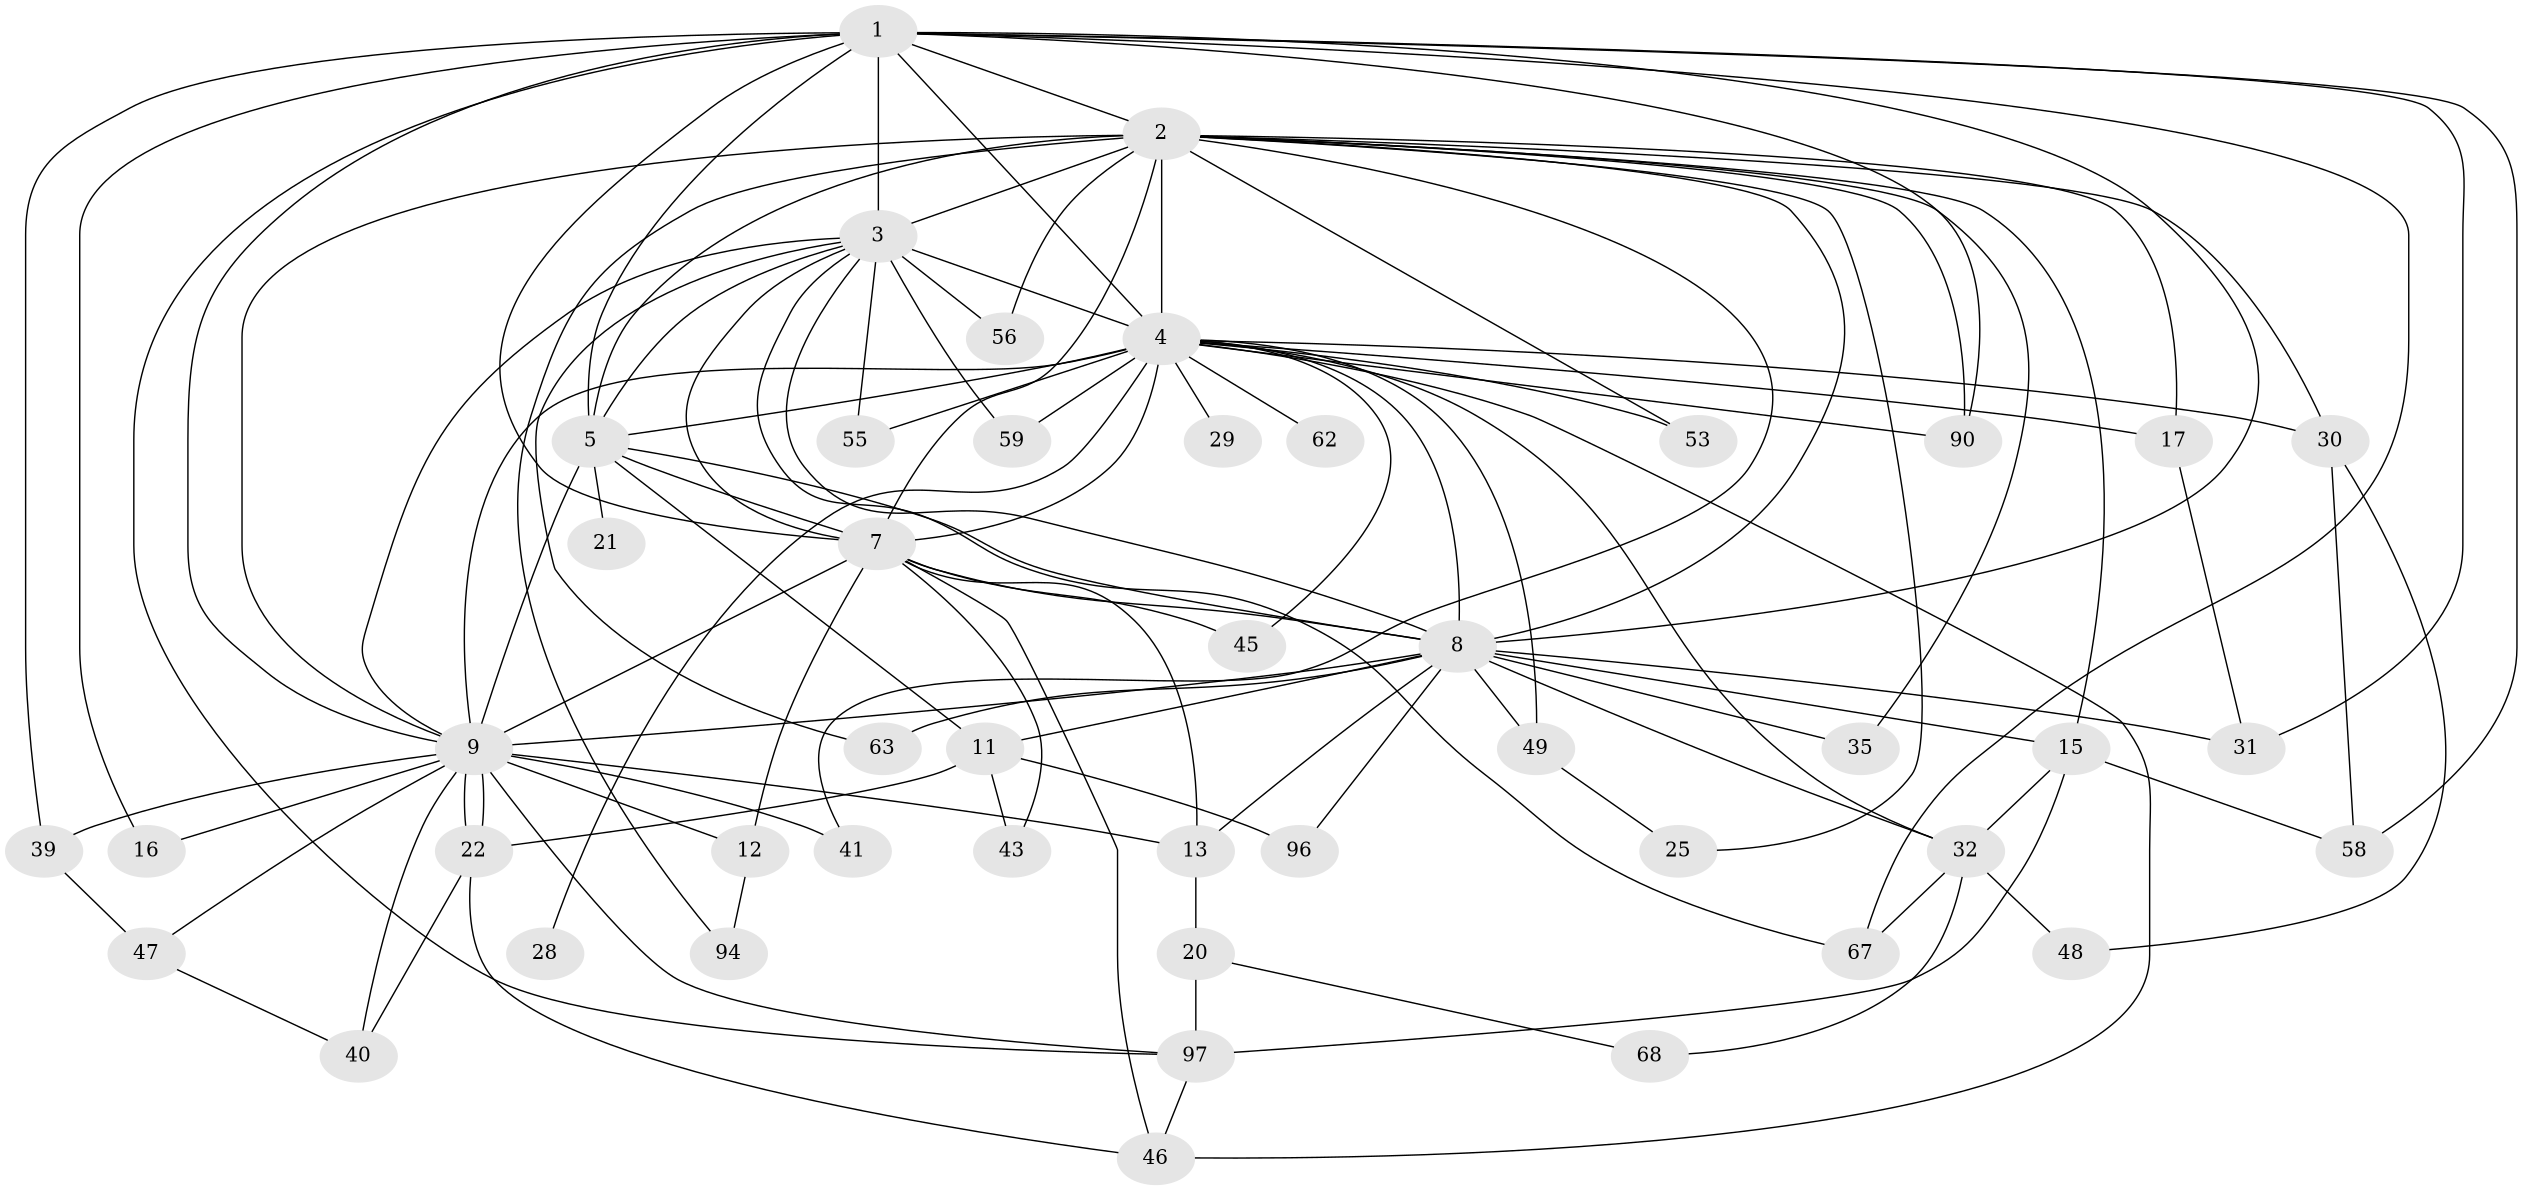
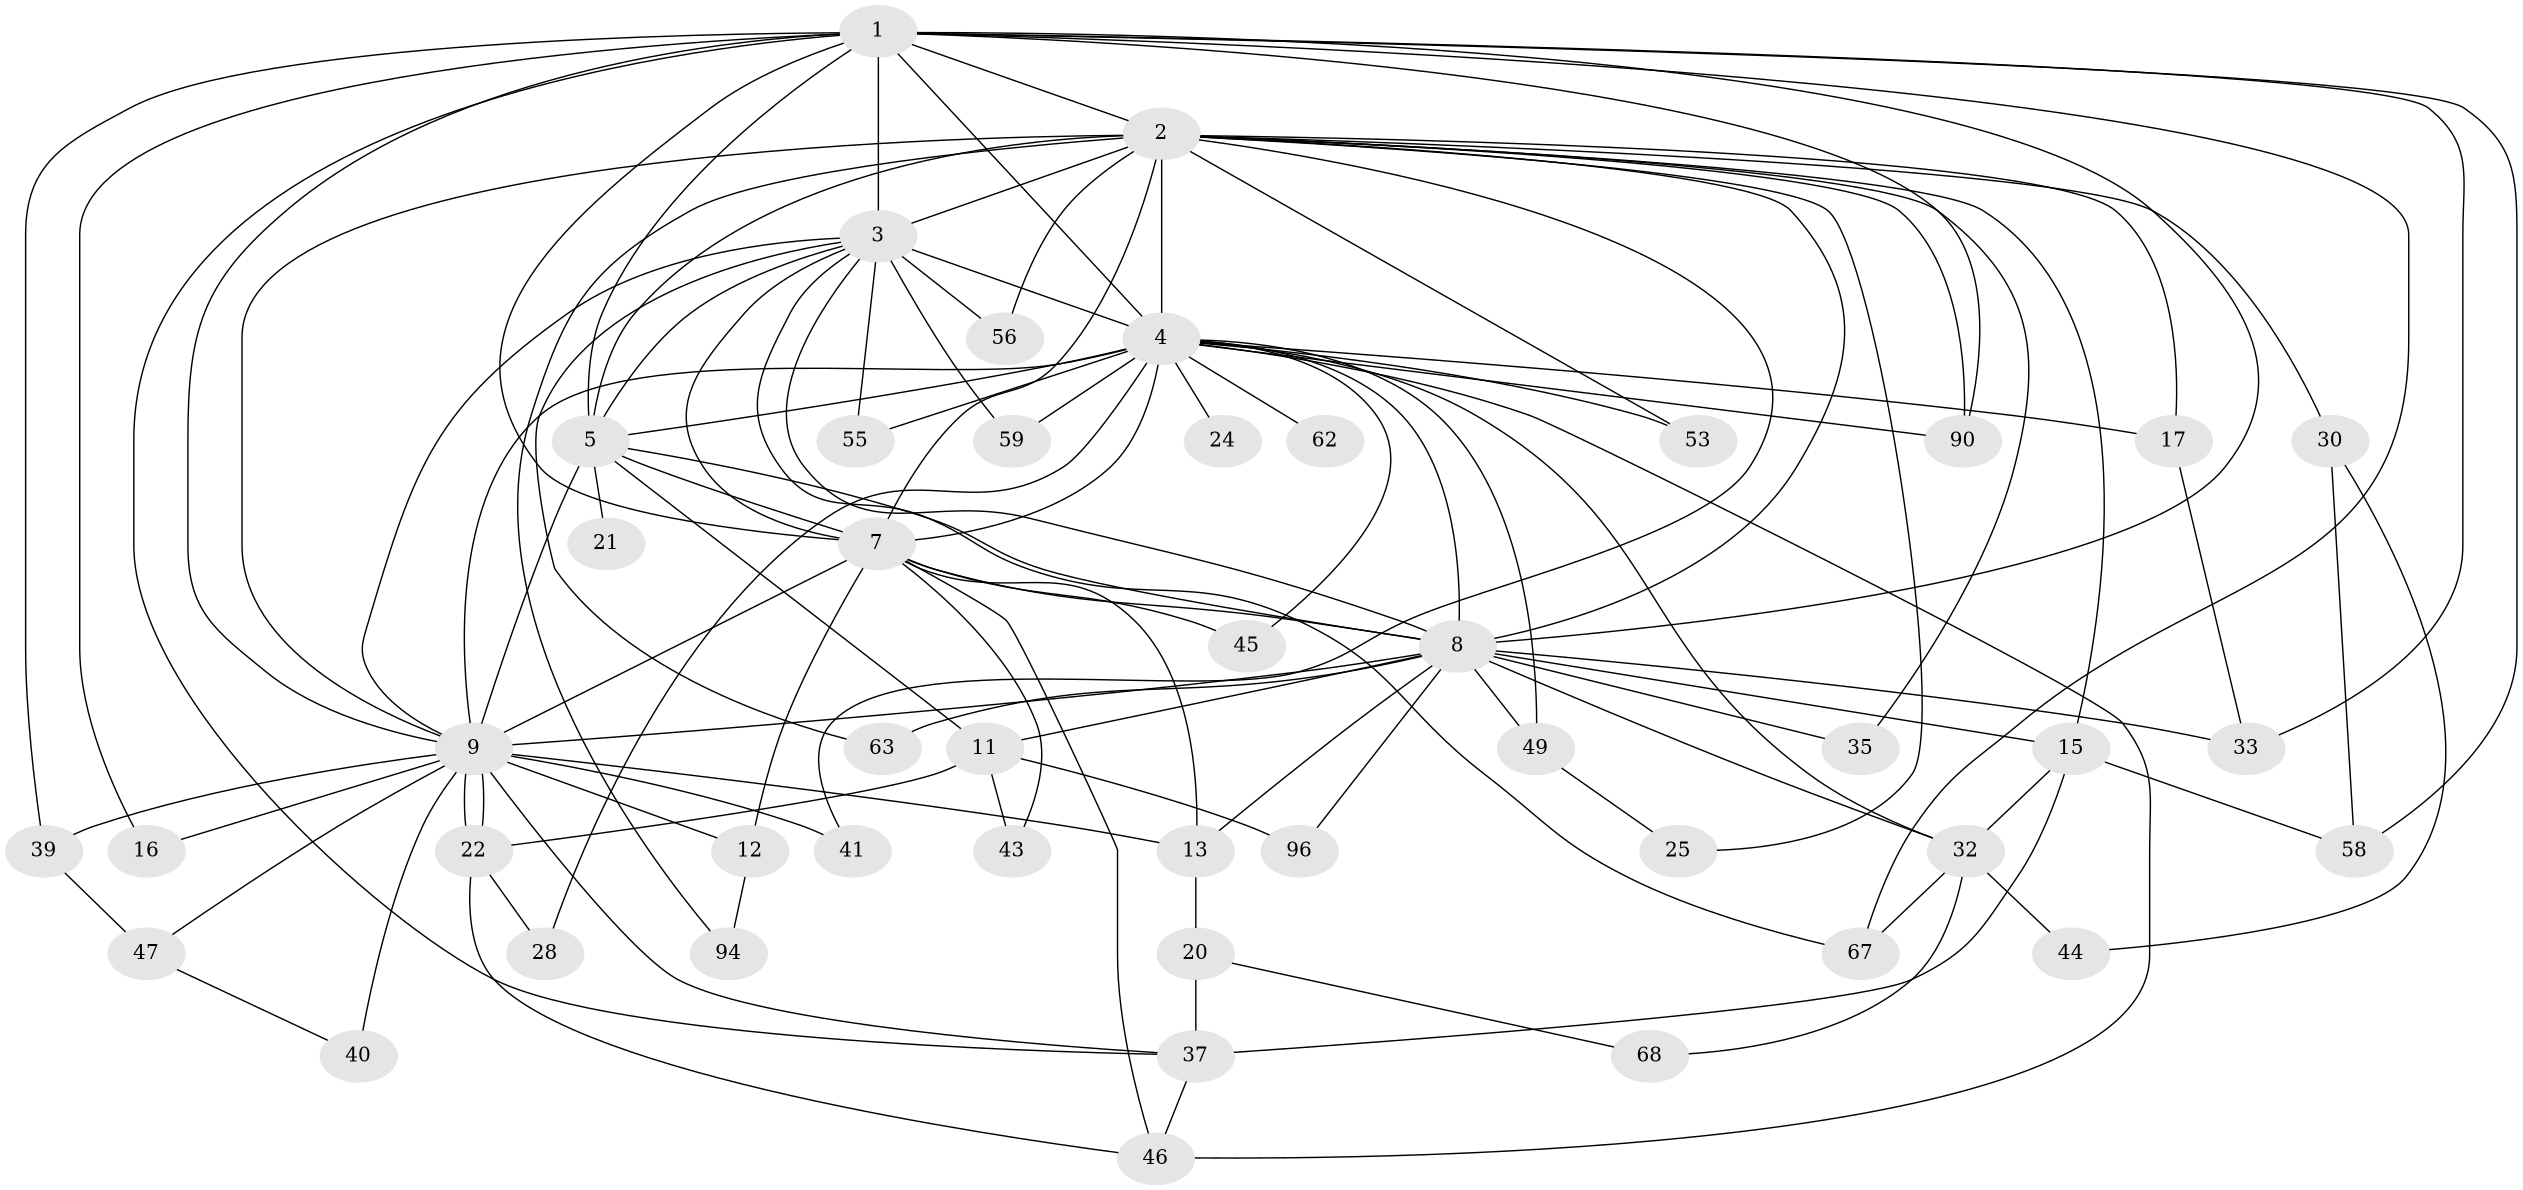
(1750, 366) -> none
(1223, 441) -> (1223, 441)
(2246, 749) -> (2246, 749)
(416, 954) -> (510, 903)
(2071, 954) -> (2071, 954)
(1196, 1056) -> (1196, 1056)
